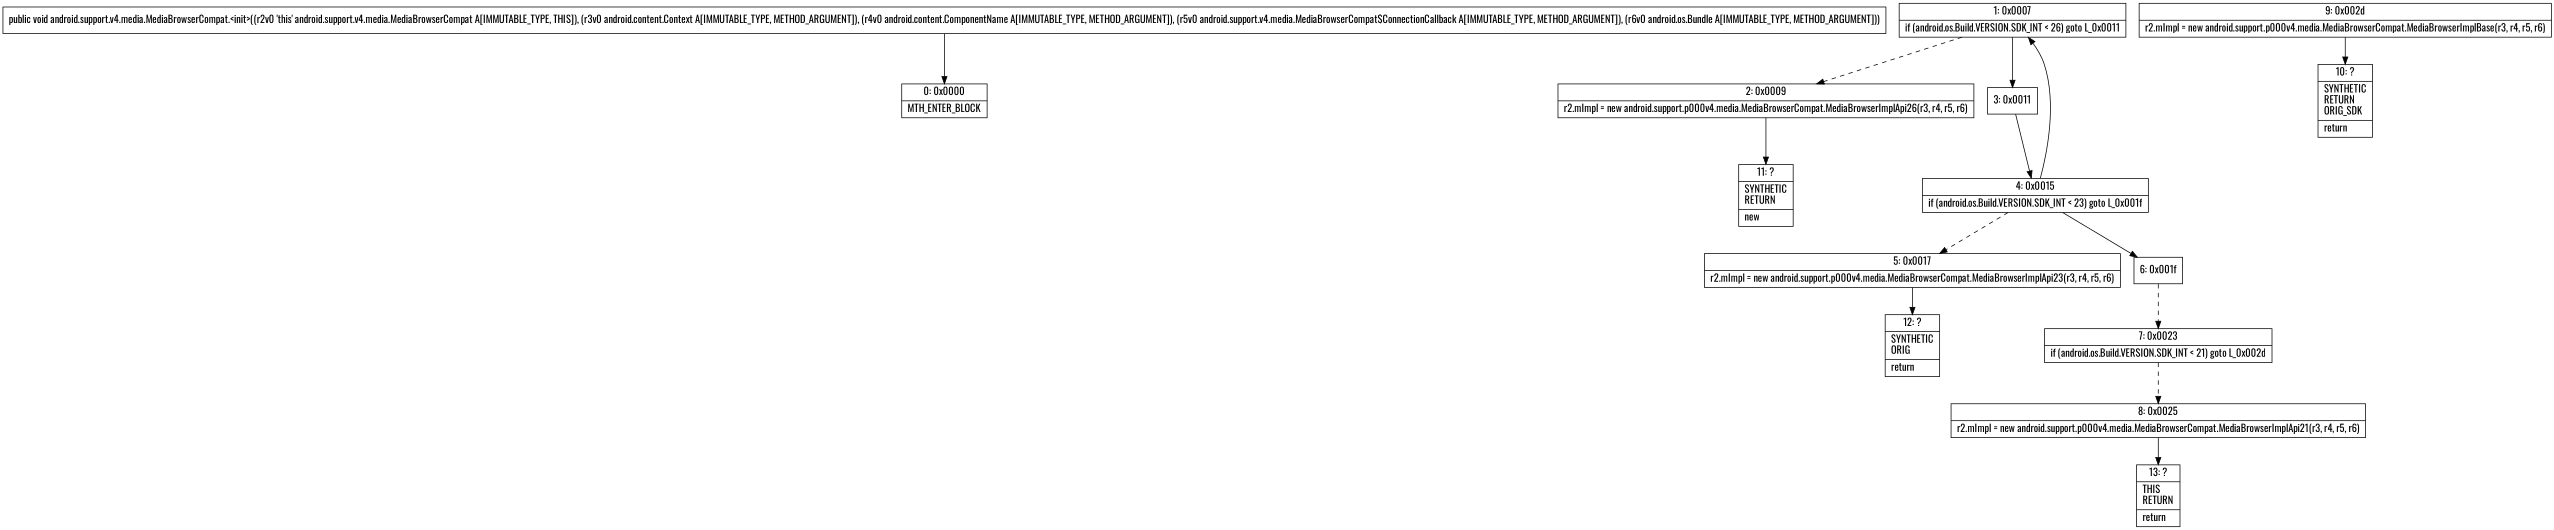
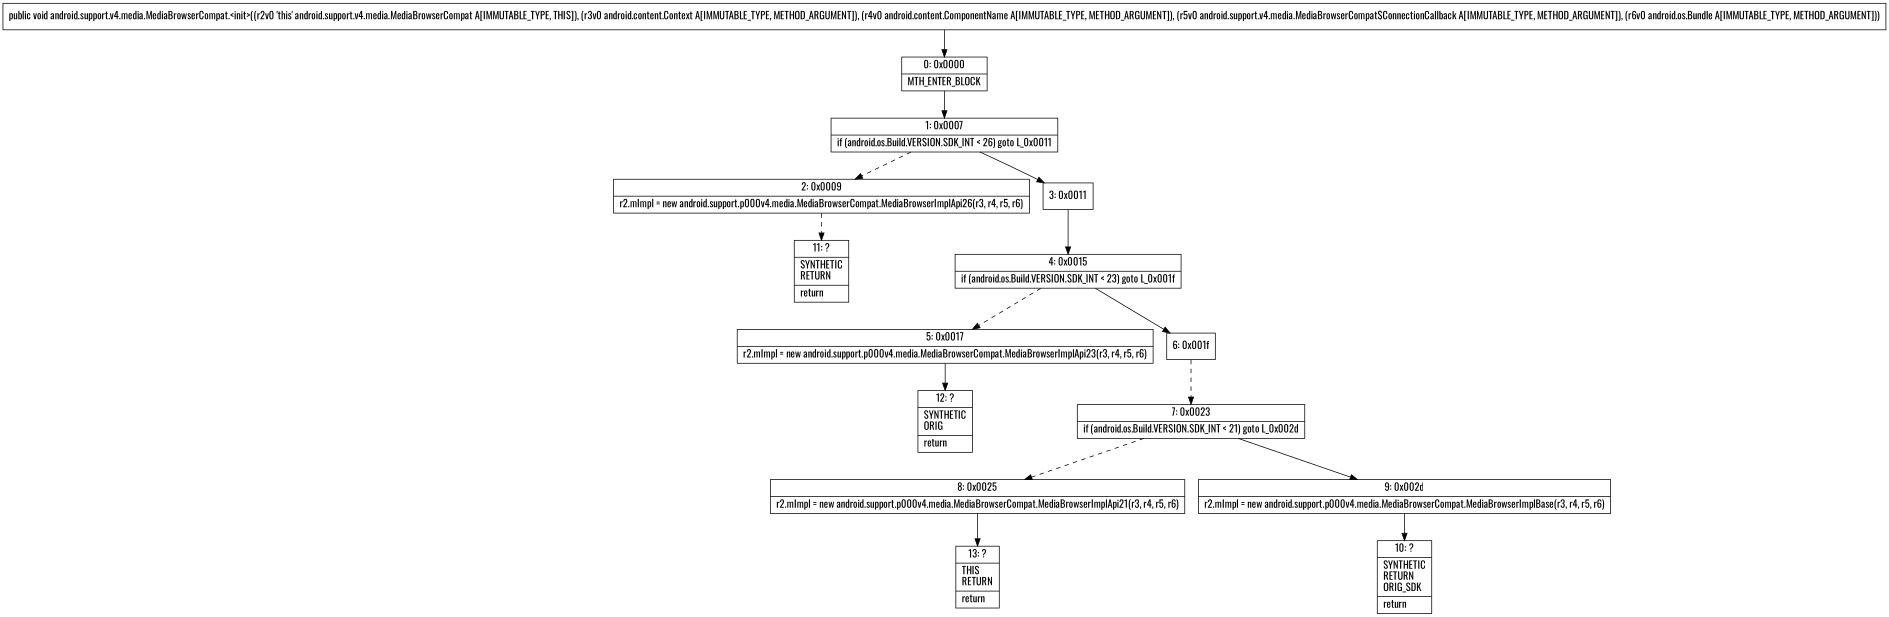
(2050, 110) -> (944, 101)
(1766, 137) -> (822, 223)
(1752, 218) -> (812, 293)
none -> (1294, 458)
